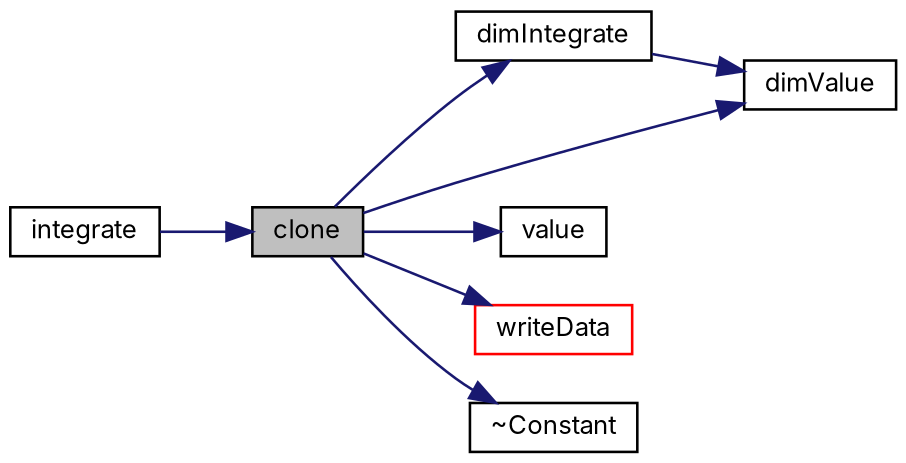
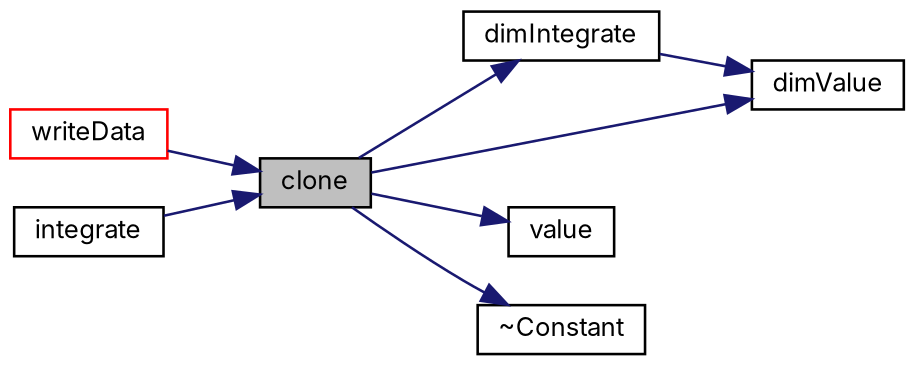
(415, 274) -> (201, 158)
